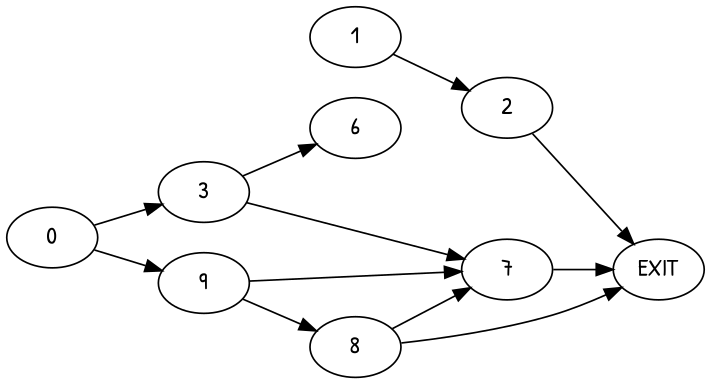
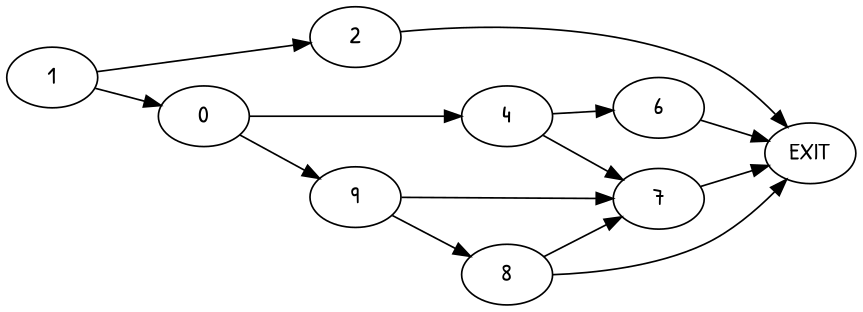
none -> (120, 95)
none -> (727, 128)
(204, 192) -> (507, 116)
